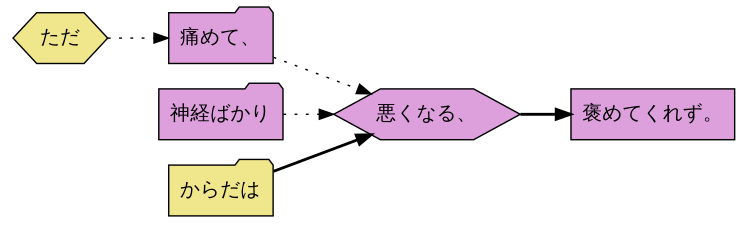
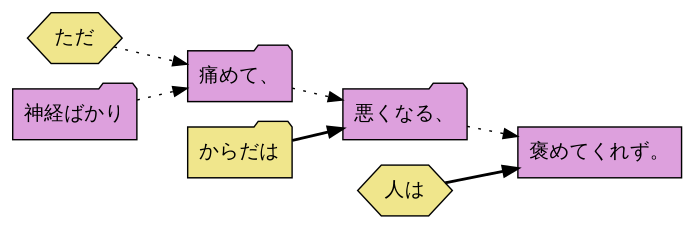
(301, 114) -> (155, 96)
(427, 114) -> (405, 114)
(538, 114) -> (485, 130)
none -> (405, 190)
